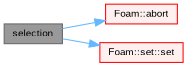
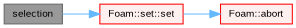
(79, 26) -> (197, 14)
